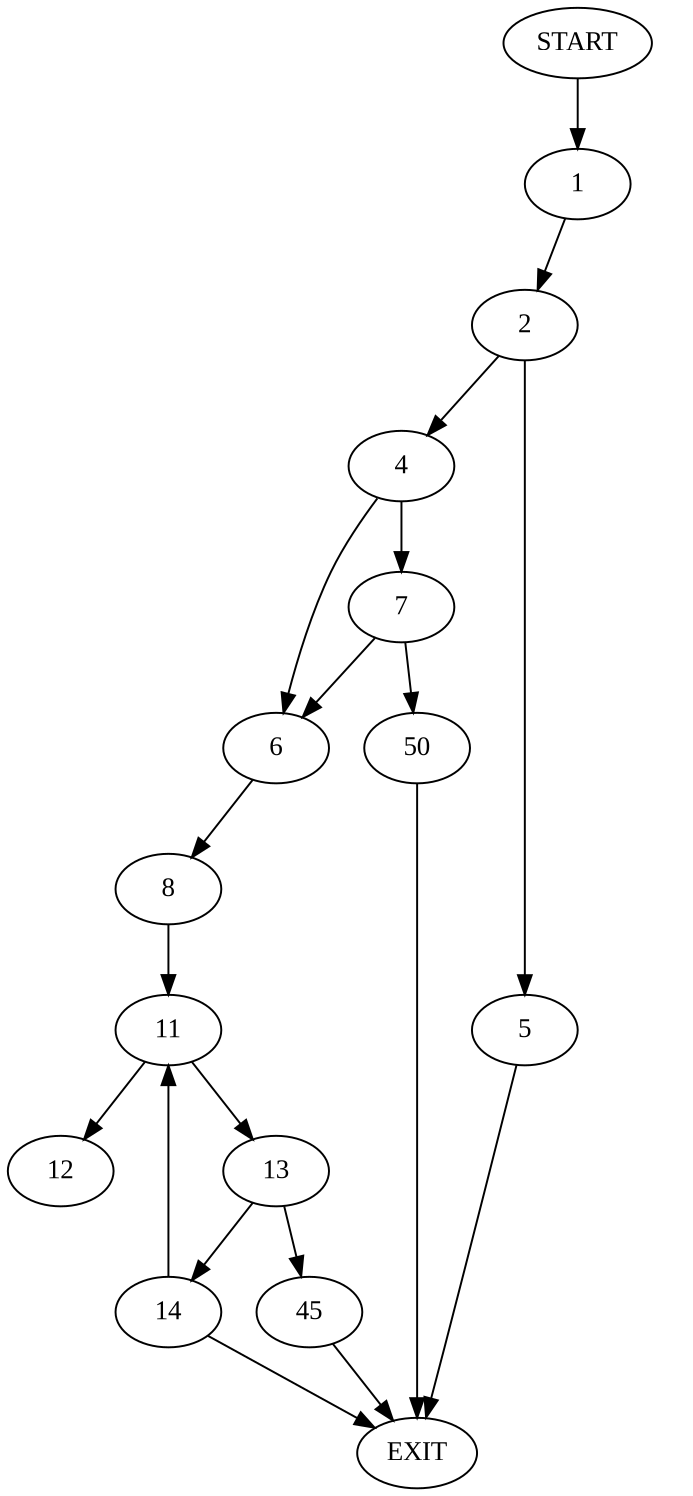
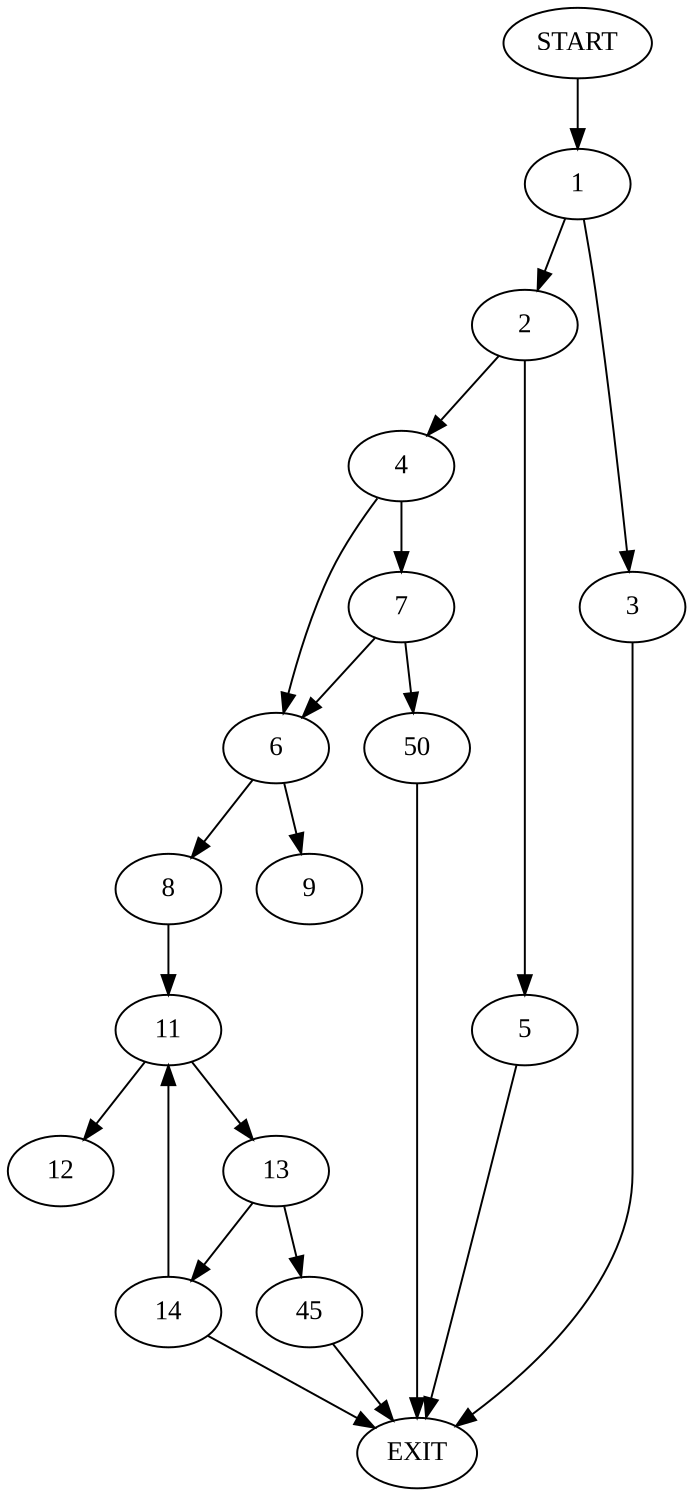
none -> (633, 607)
none -> (309, 889)
